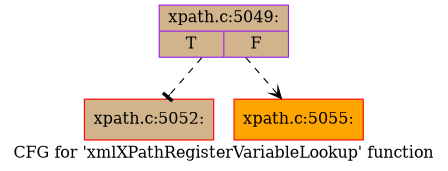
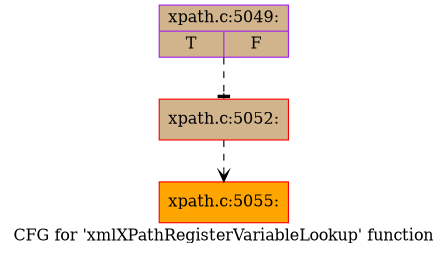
(260, 74) -> (224, 155)
